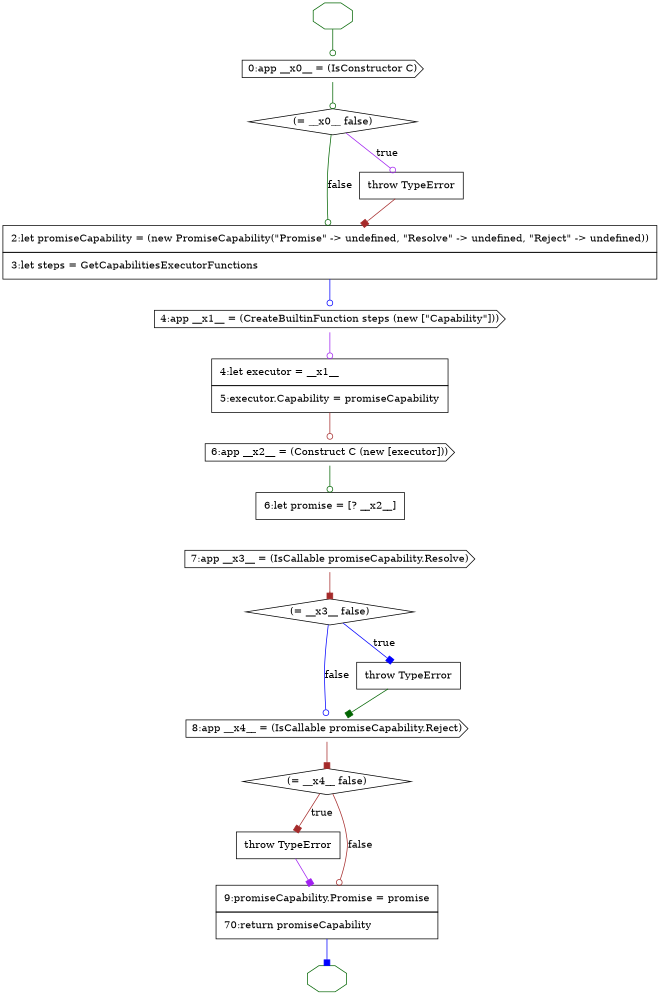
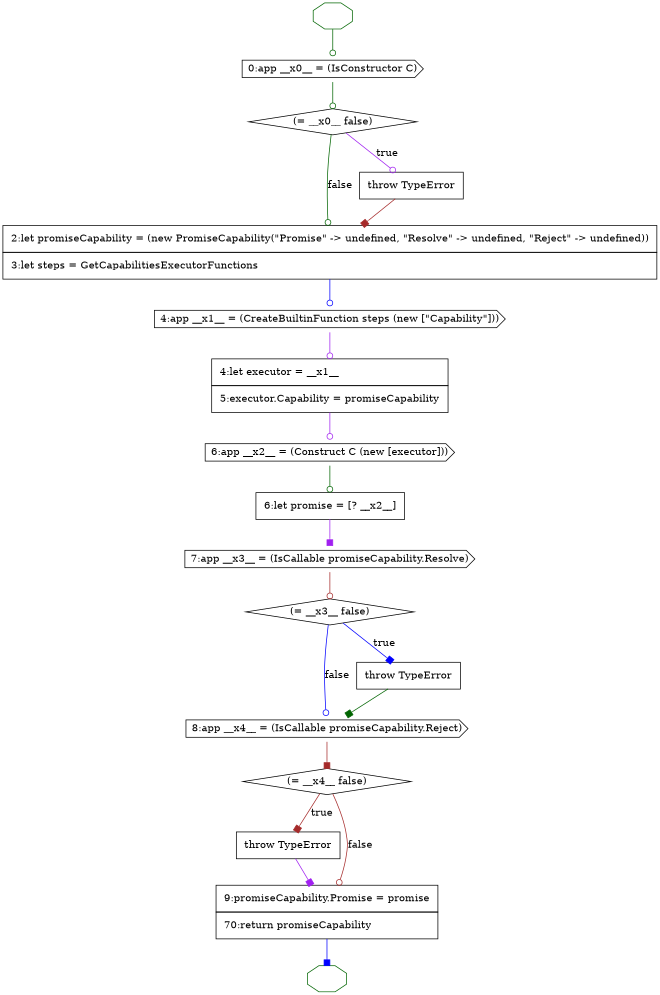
(330, 423) -> (330, 423)
none -> (330, 529)
(330, 583) -> (330, 583)
